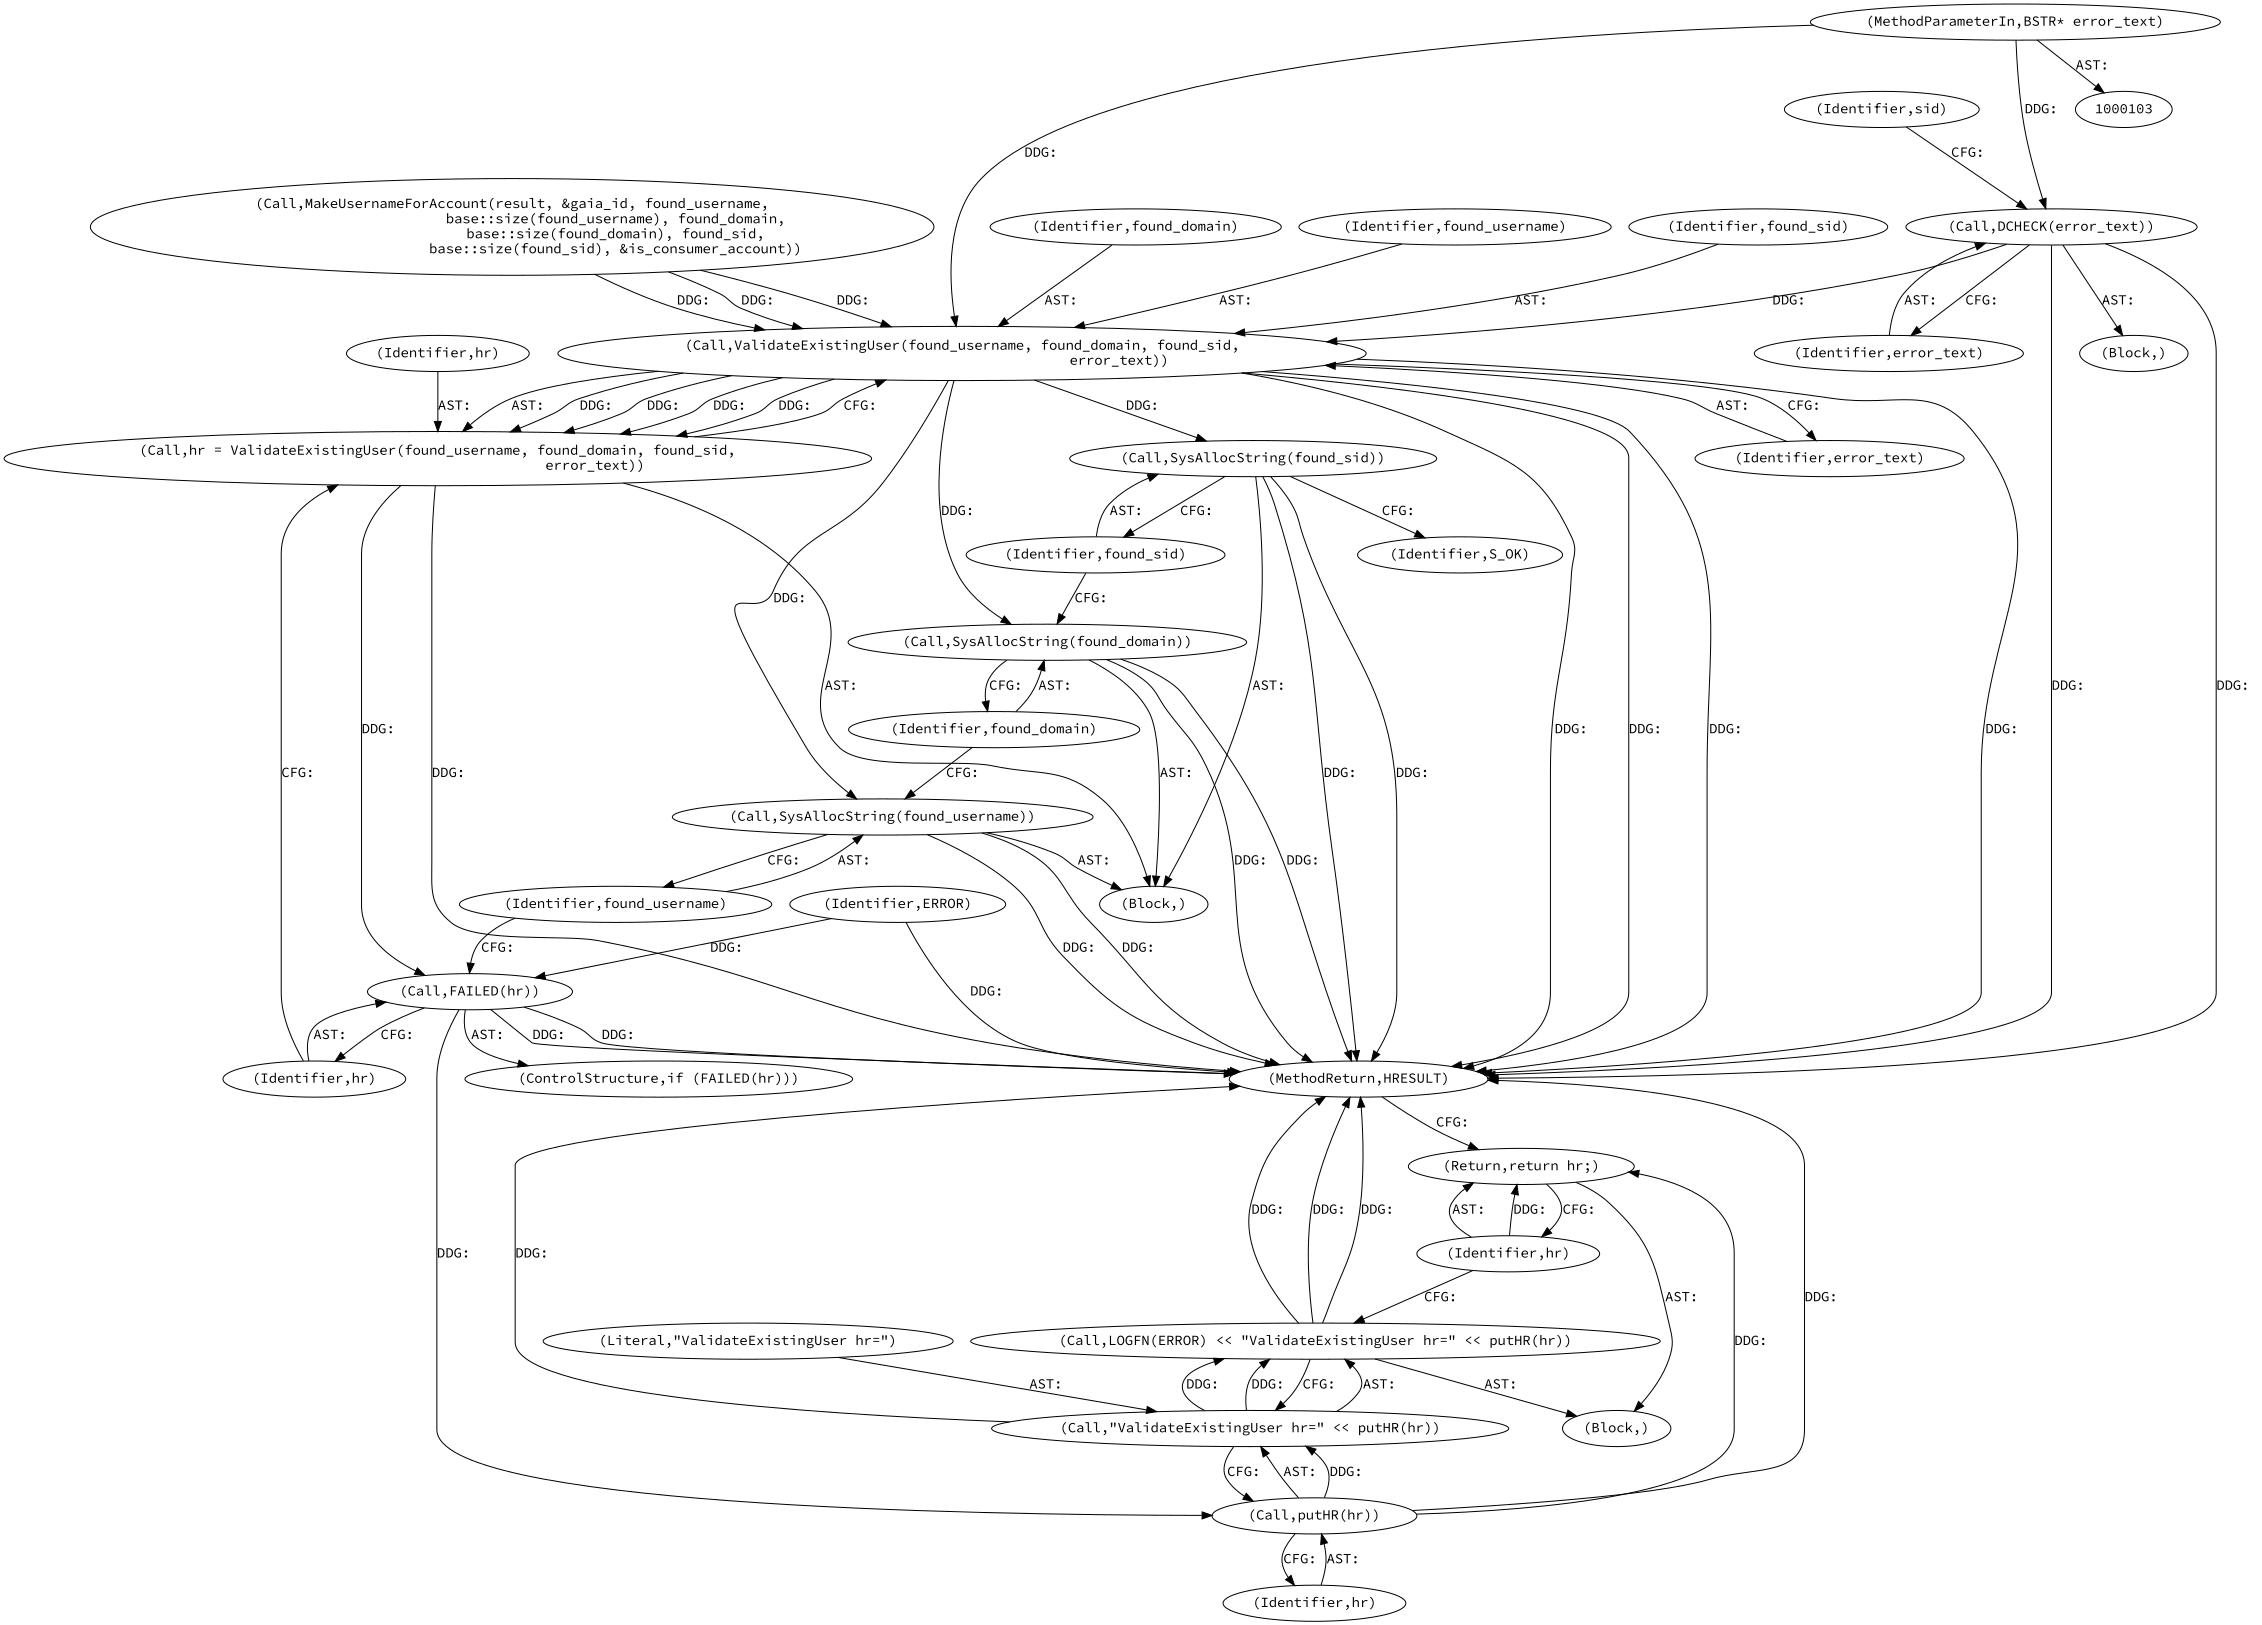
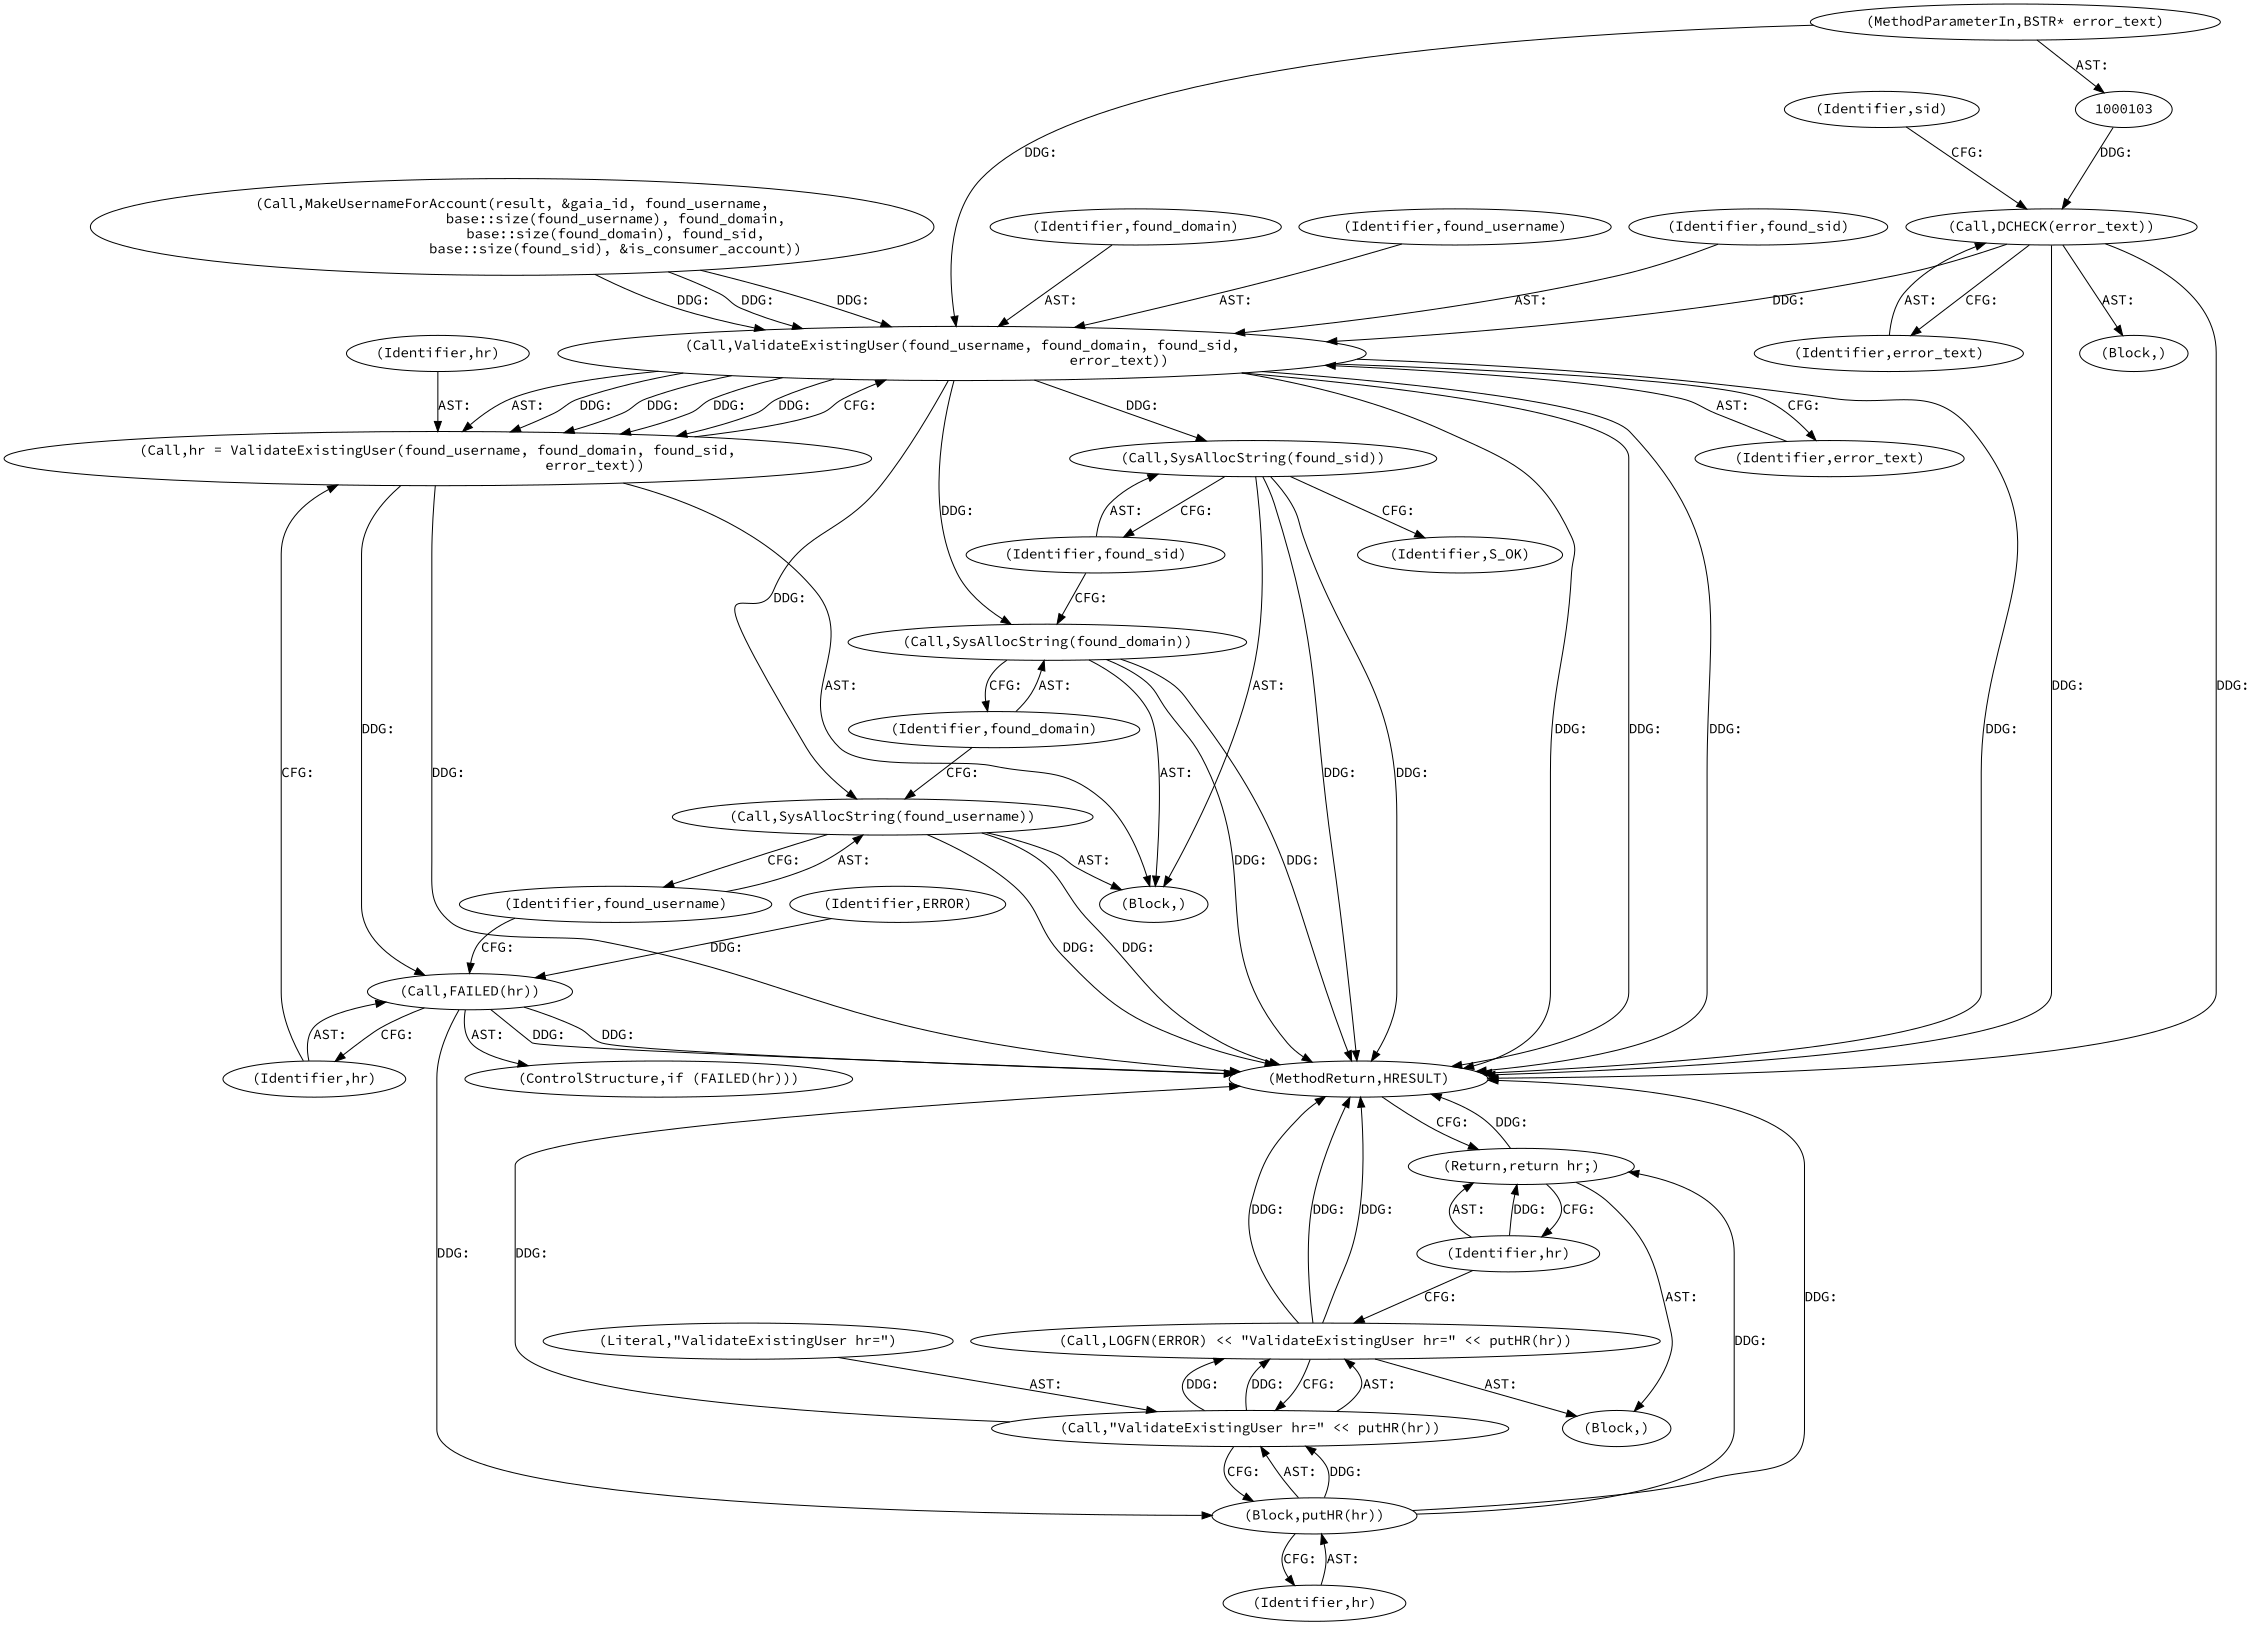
(2023, 121) -> (2090, 164)
(1013, 1040) -> (1480, 1117)
(1314, 1516) -> (1314, 1516)
